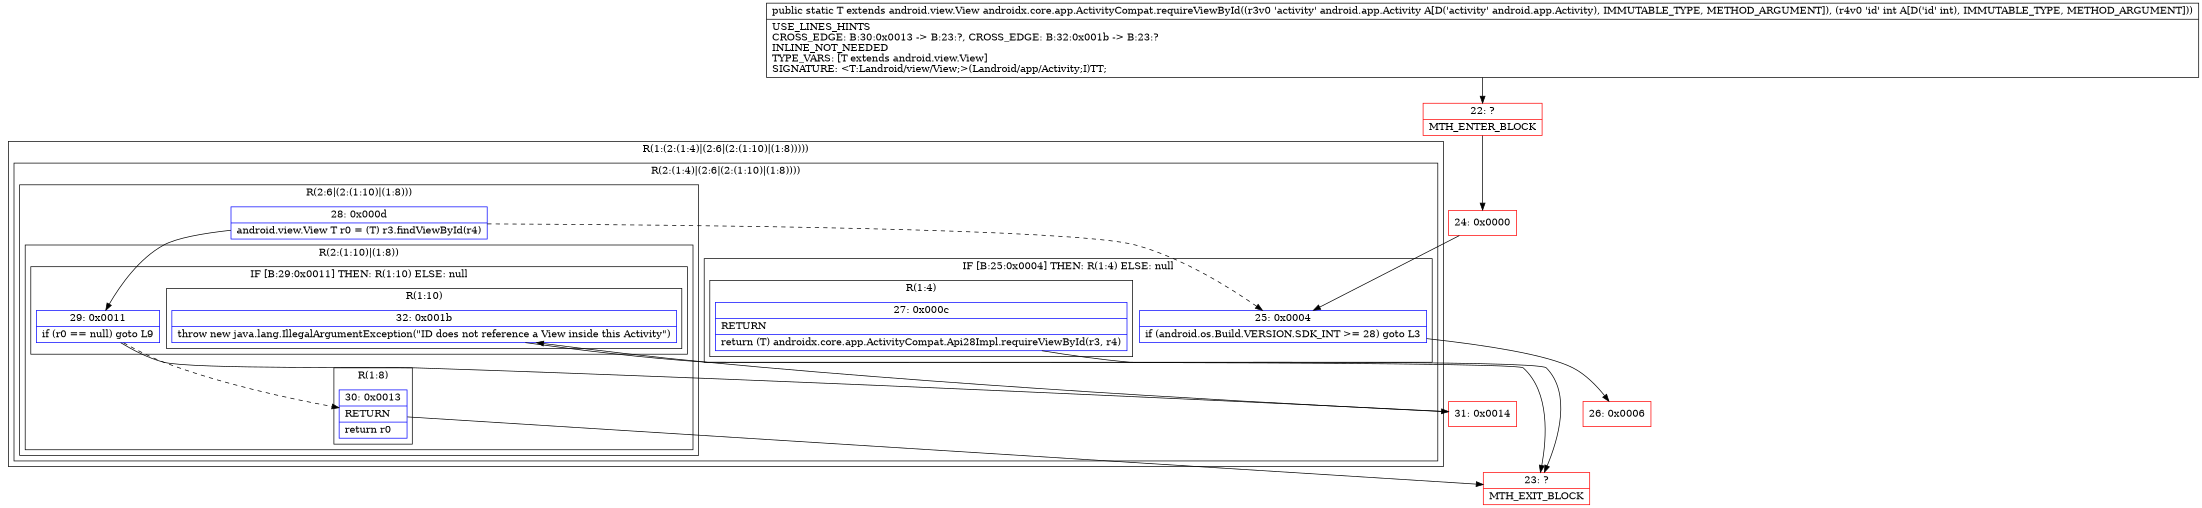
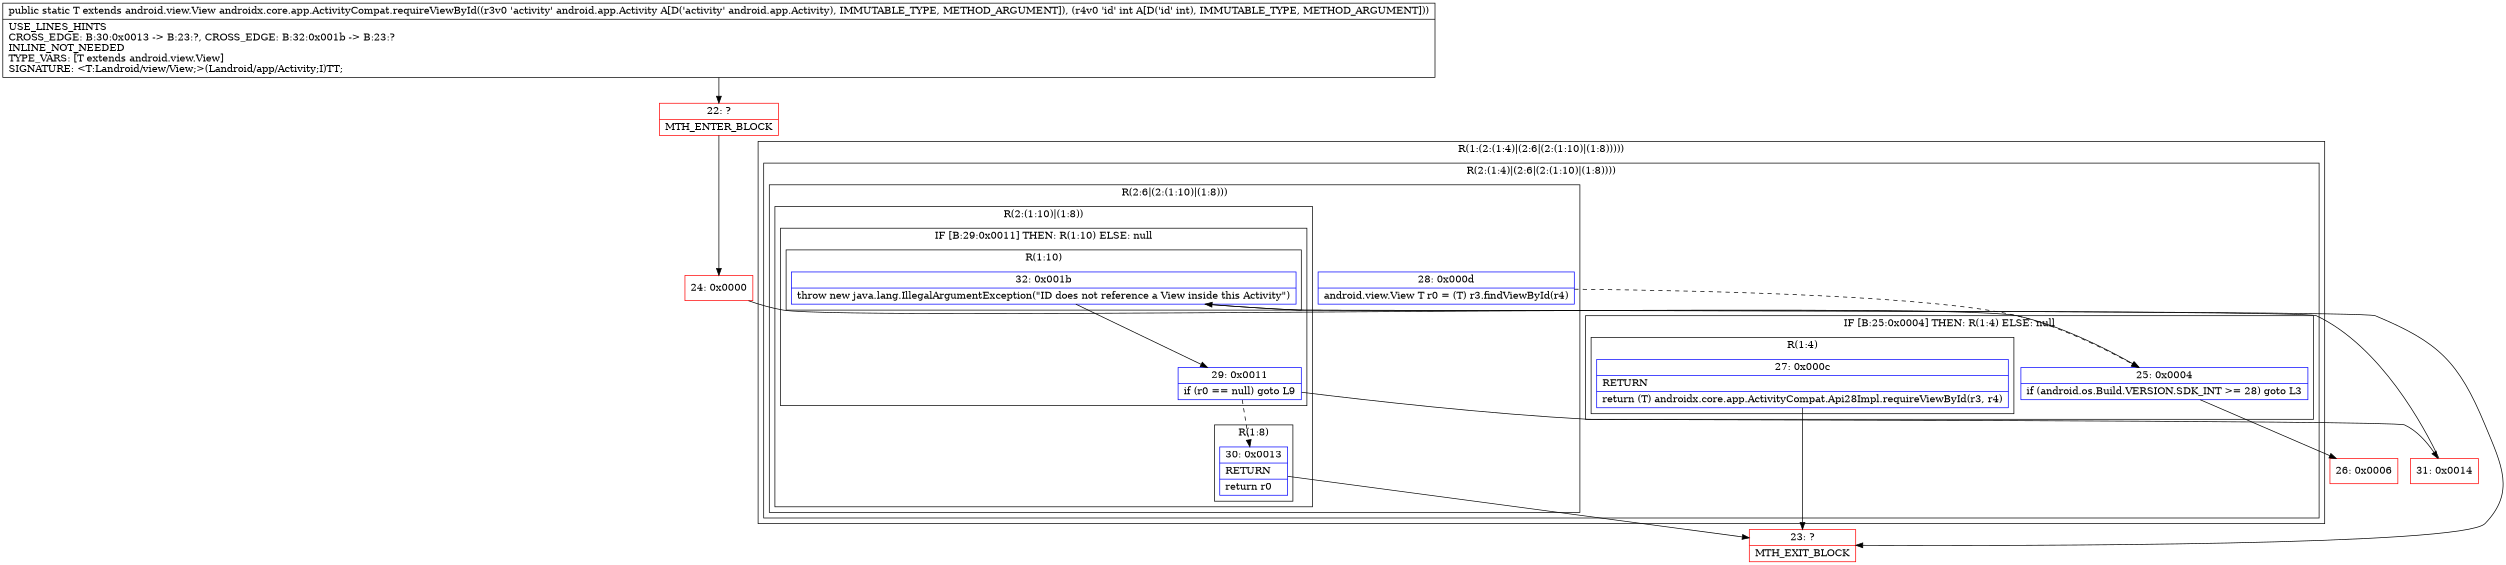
(155, 250) -> (1138, 334)
